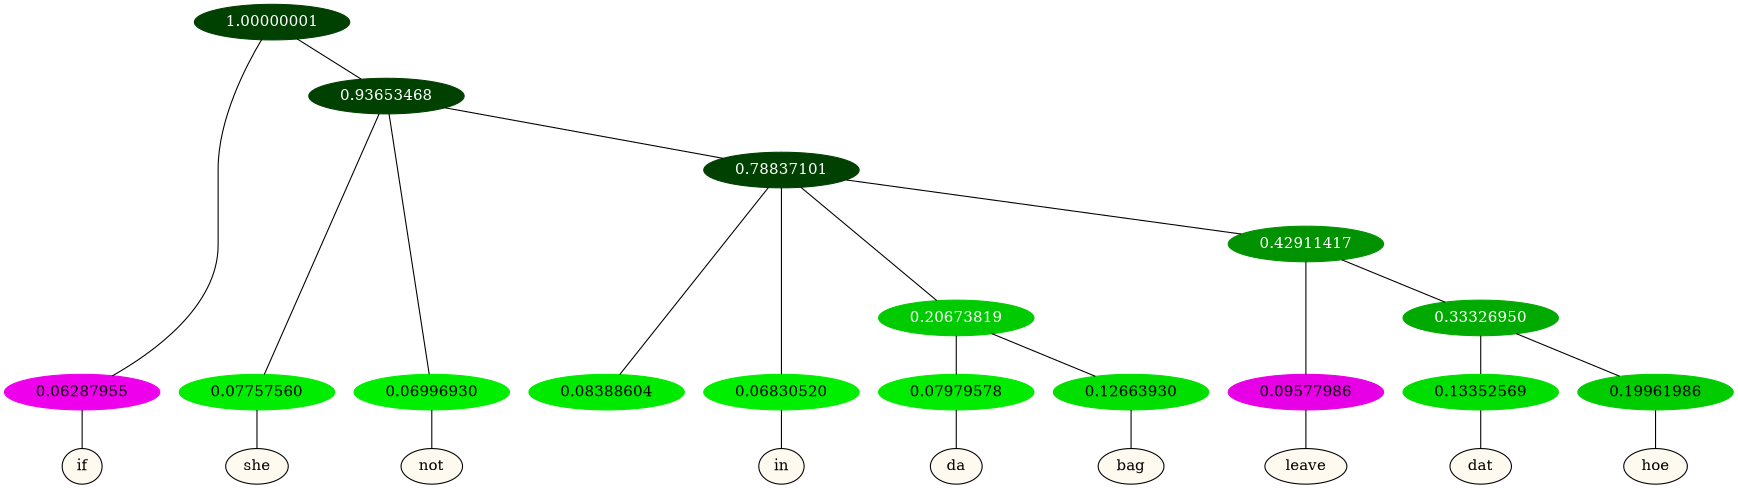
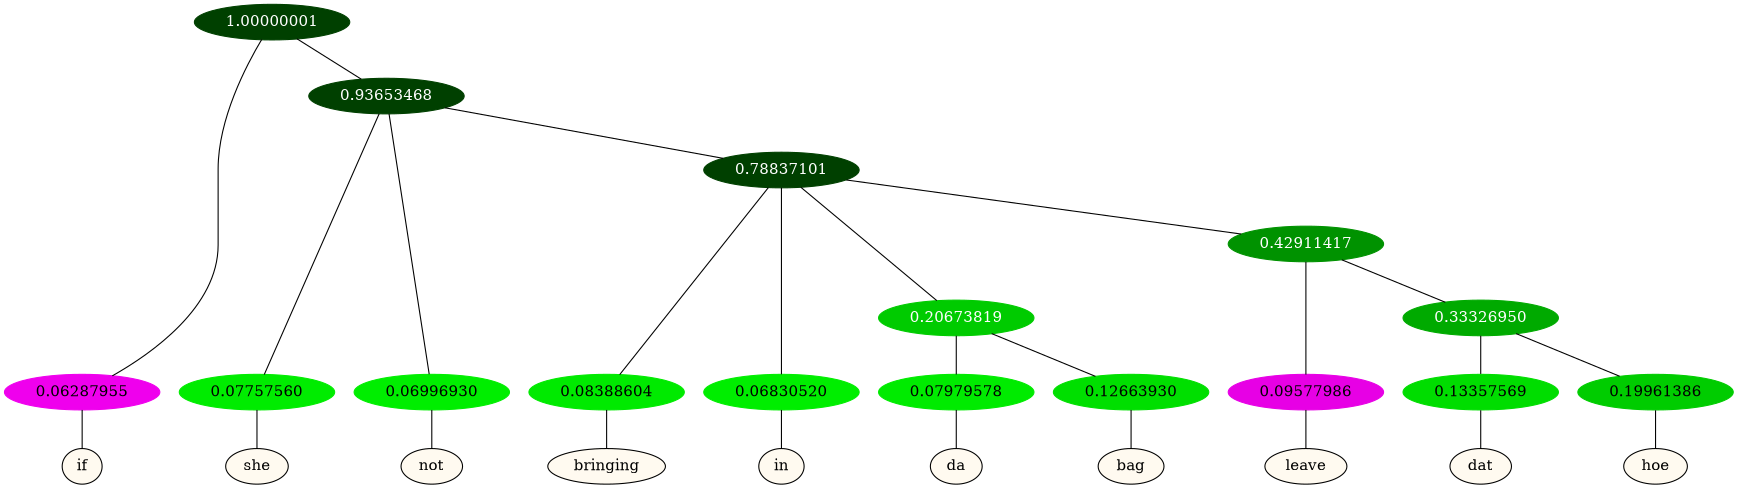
(1481, 392) -> (1481, 392)
(1656, 392) -> (1656, 392)
none -> (607, 466)
